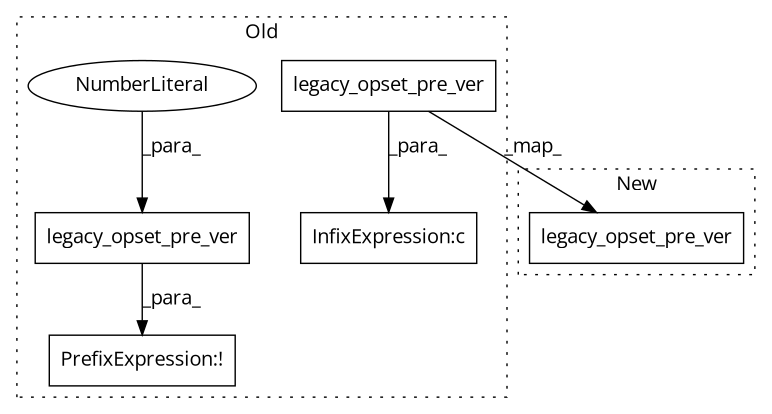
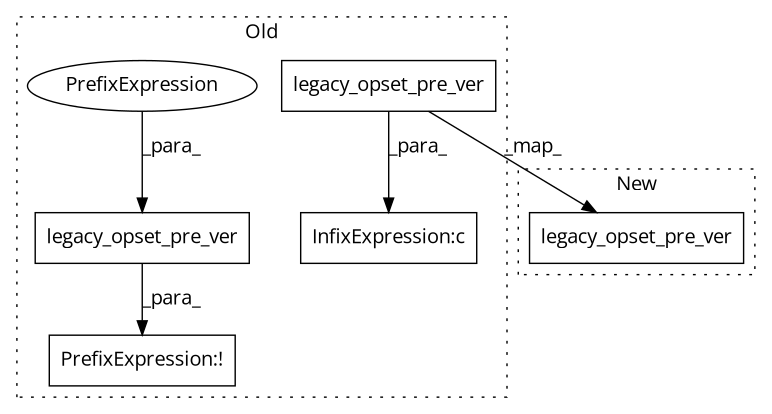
(142, 86) -> (142, 86)
